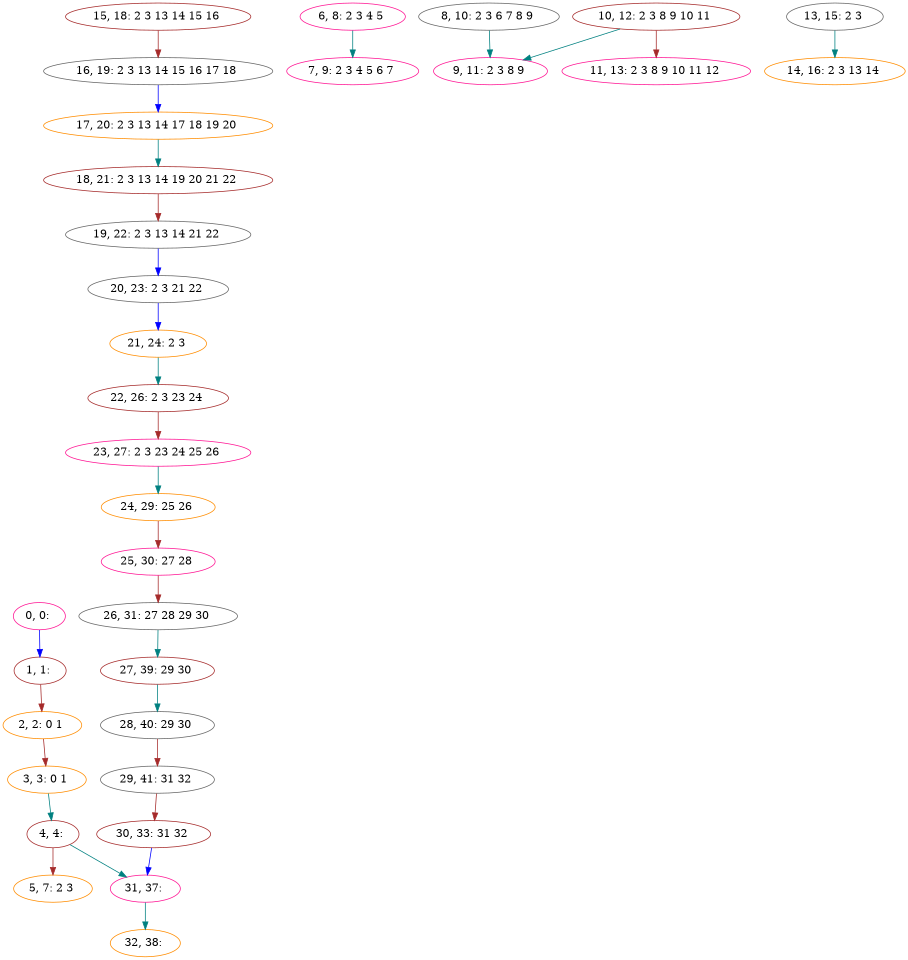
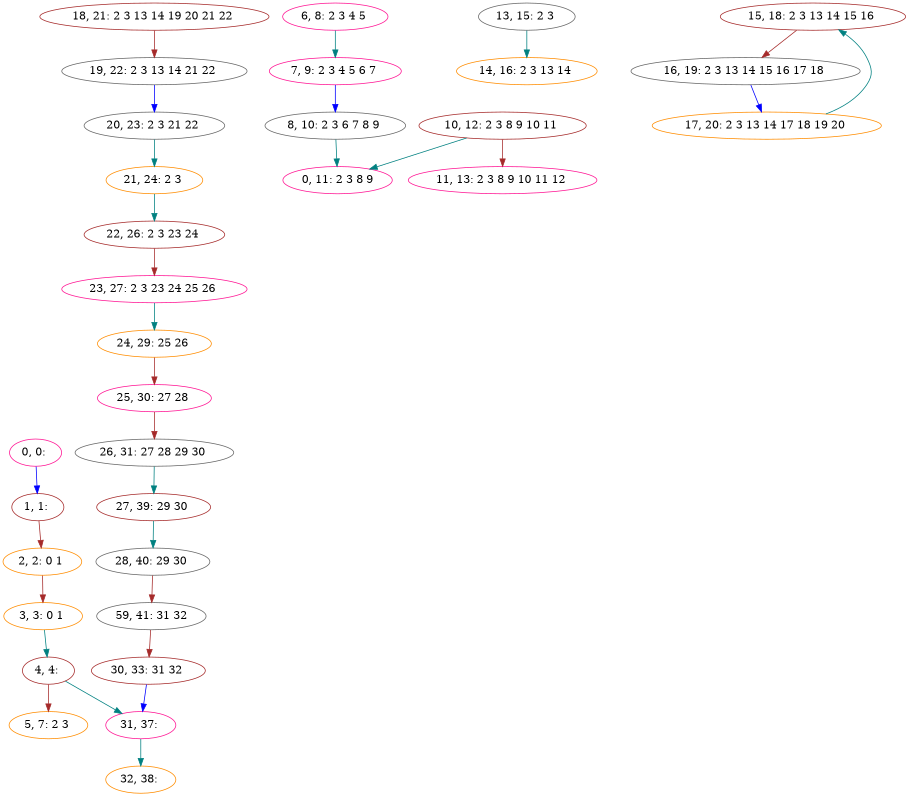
(490, 71) -> (338, 180)
none -> (335, 95)
(158, 149) -> (869, 80)
(158, 313) -> (154, 149)
(157, 780) -> (151, 616)
